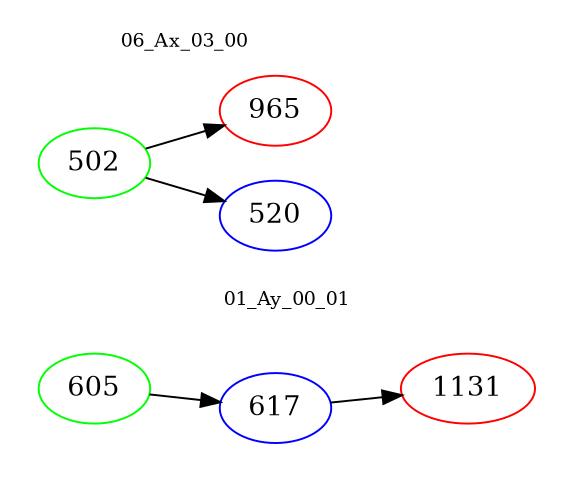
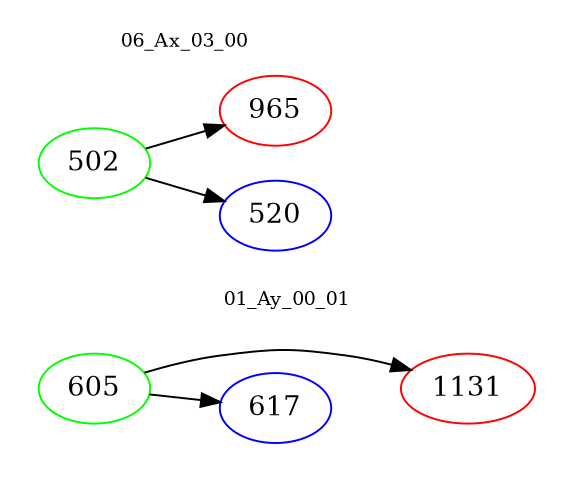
(356, 400) -> (268, 351)
